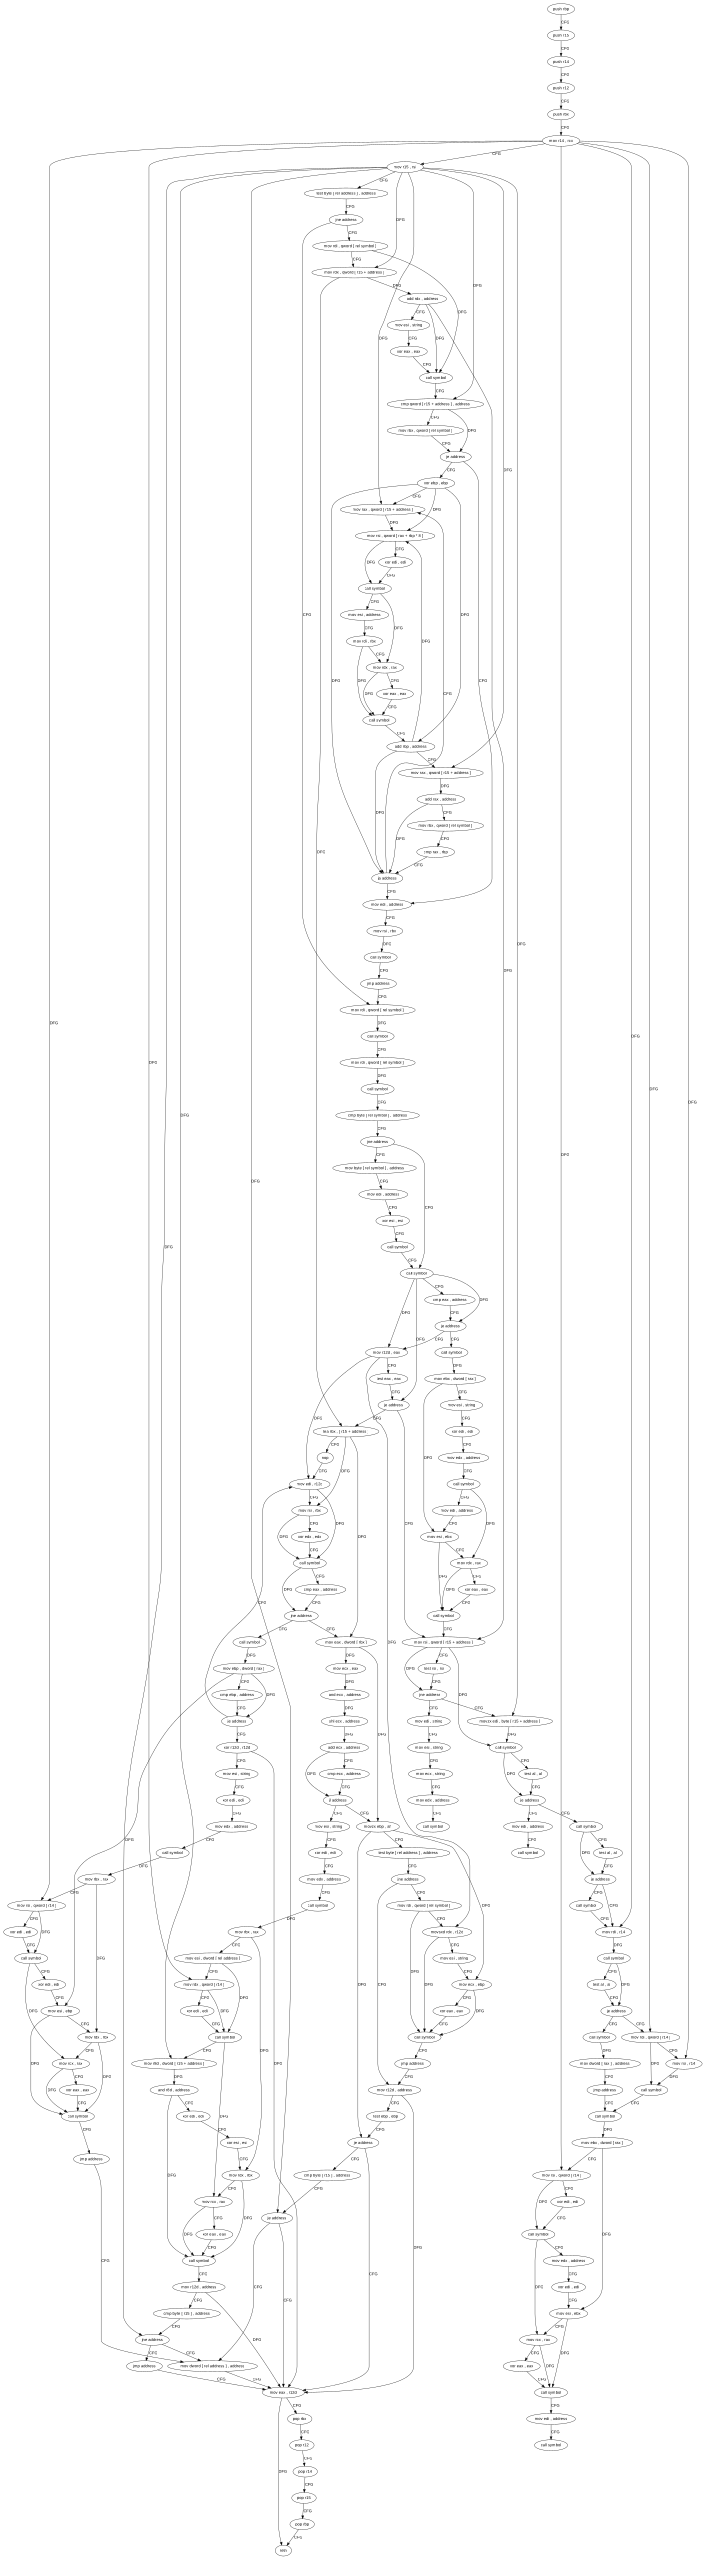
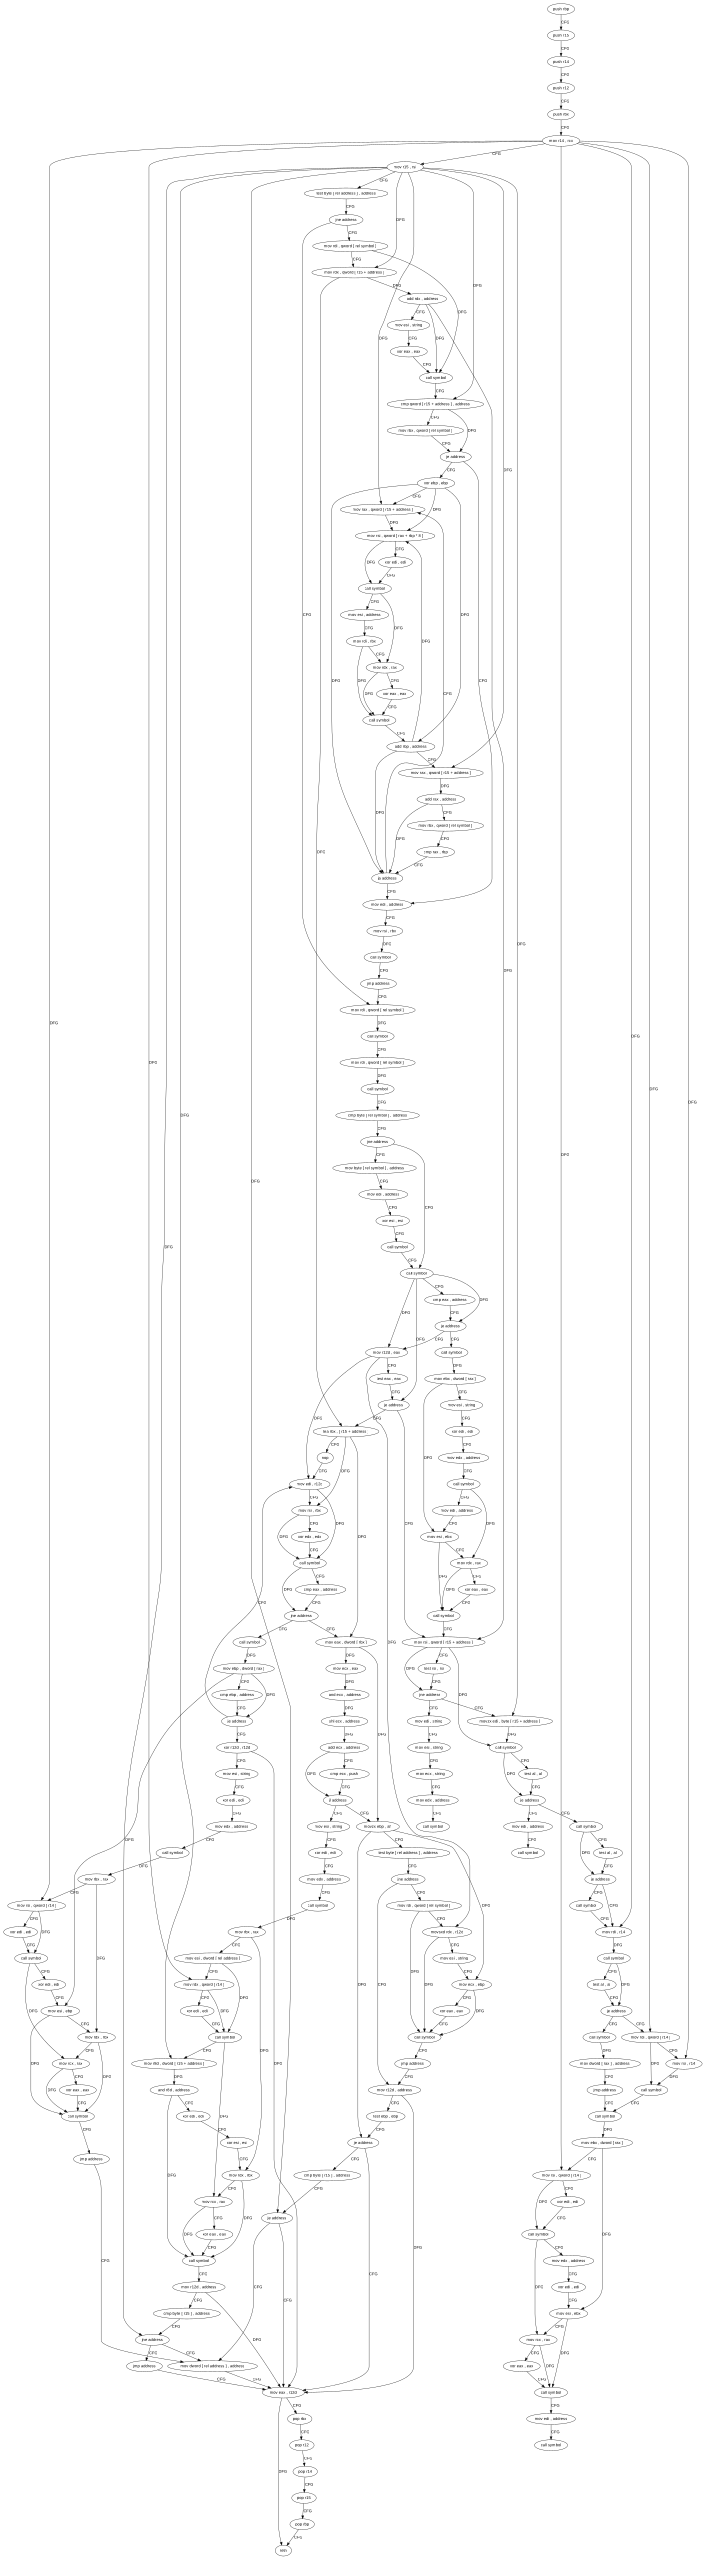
(344, 1774) -> (344, 1774)
